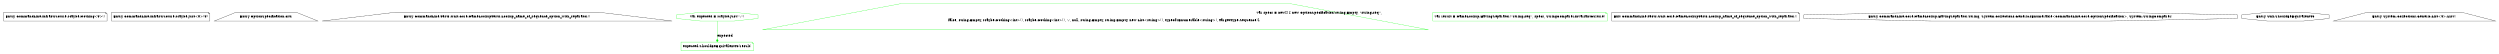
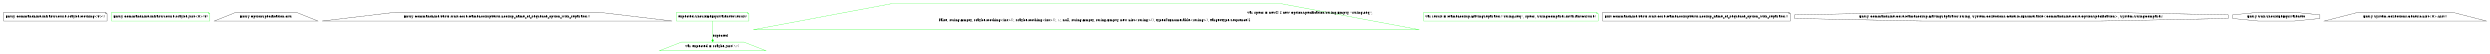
(161, 17) -> (161, 17)
(717, 17) -> (713, 46)
(717, 30) -> (713, 30)
